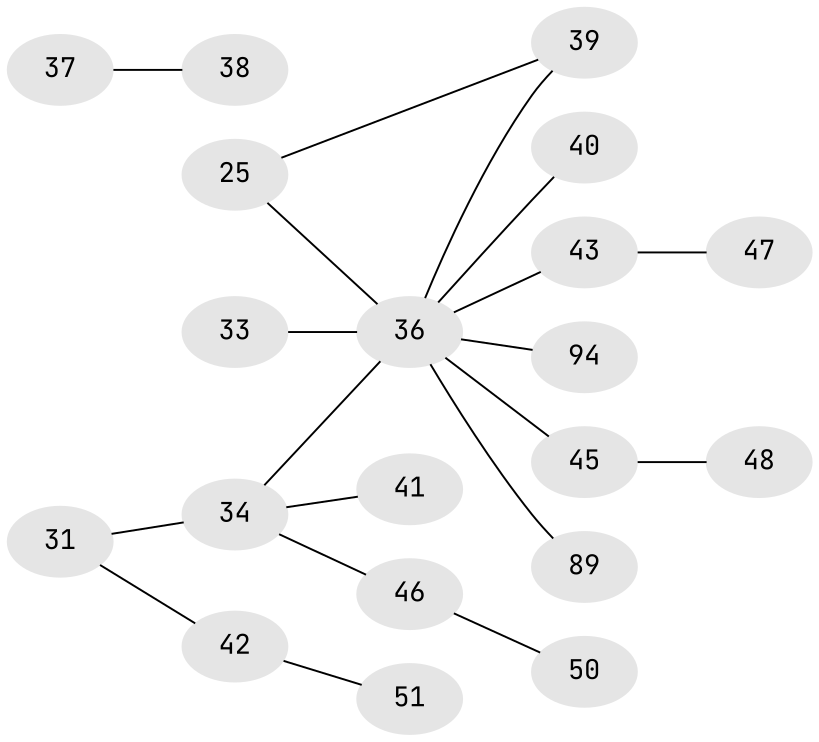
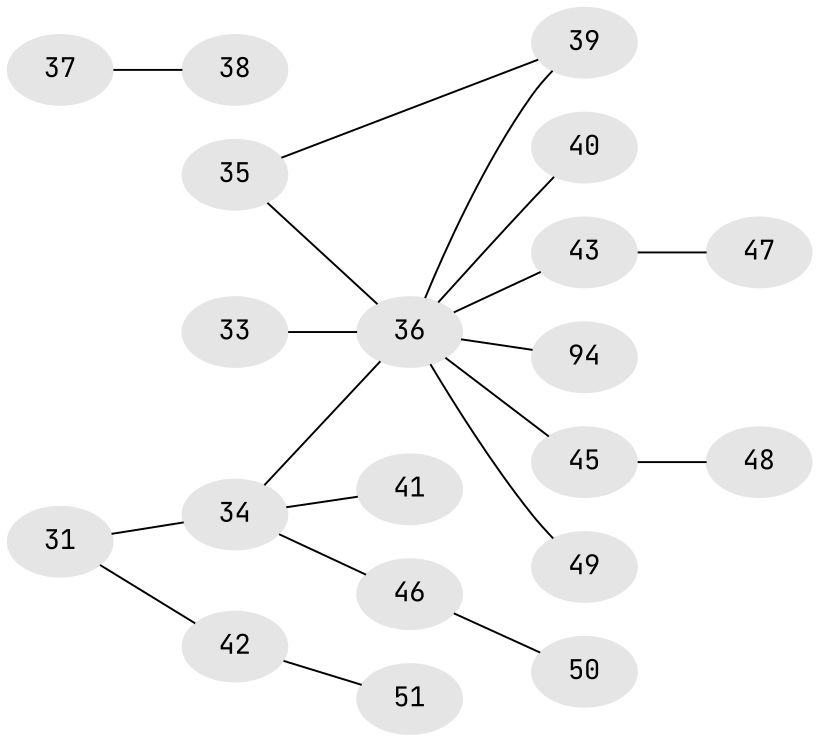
(235, 175) -> (235, 175)
(584, 567) -> (584, 567)
